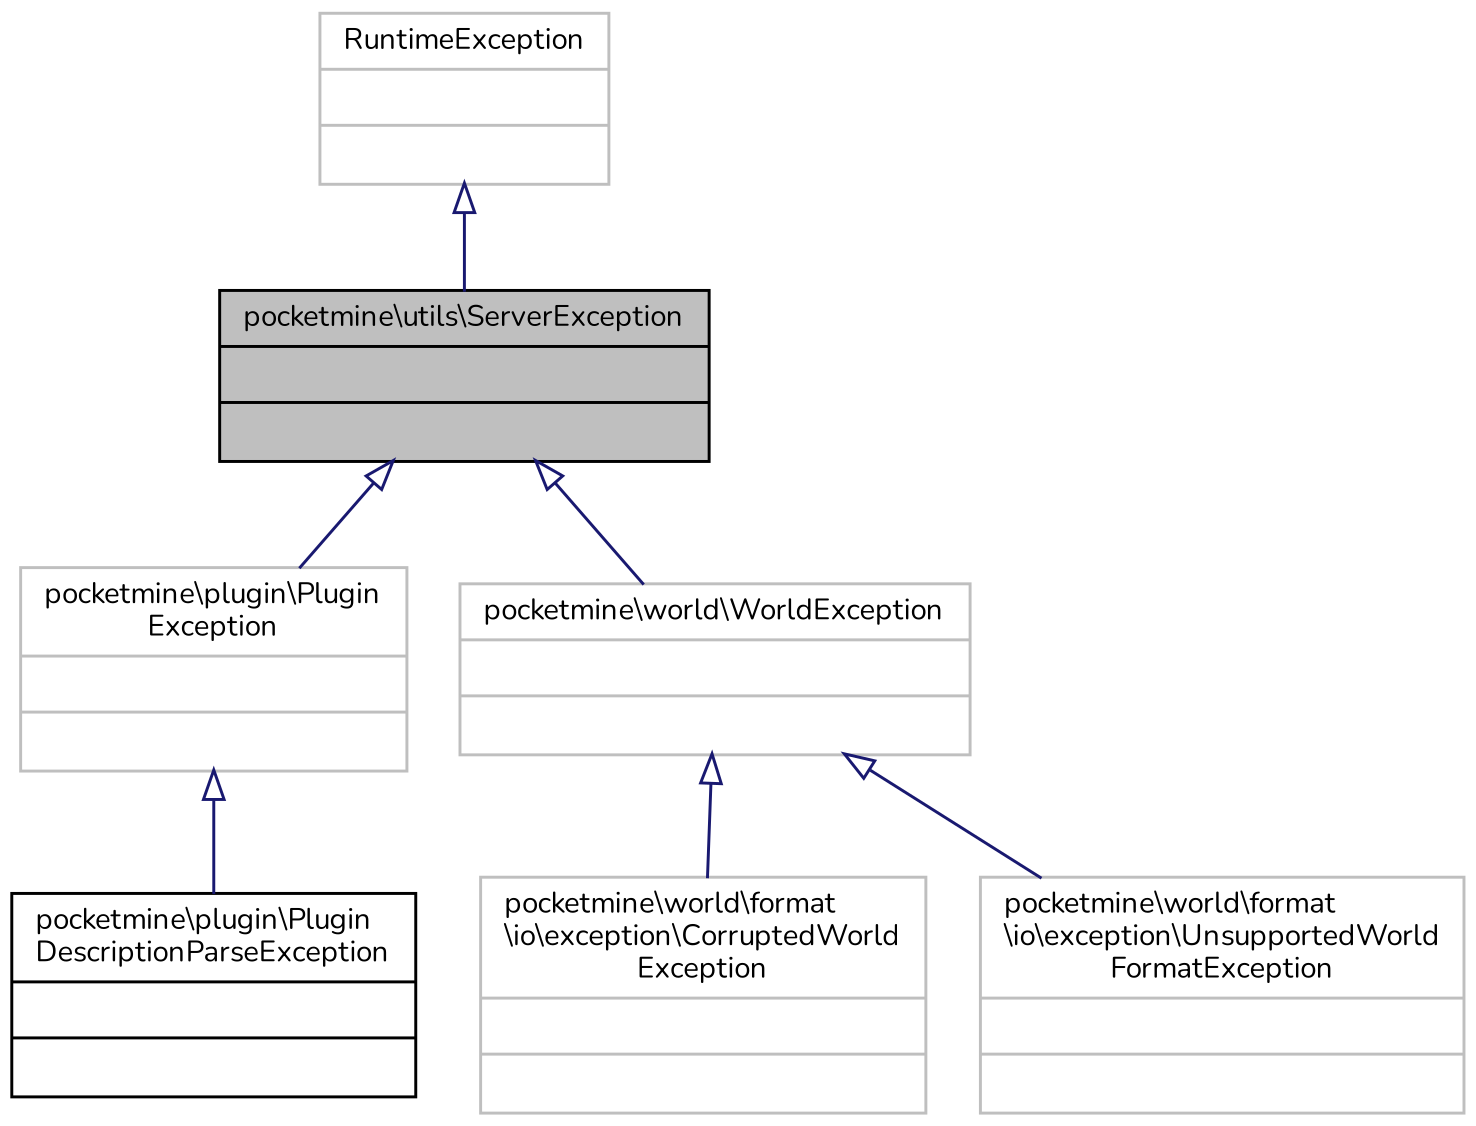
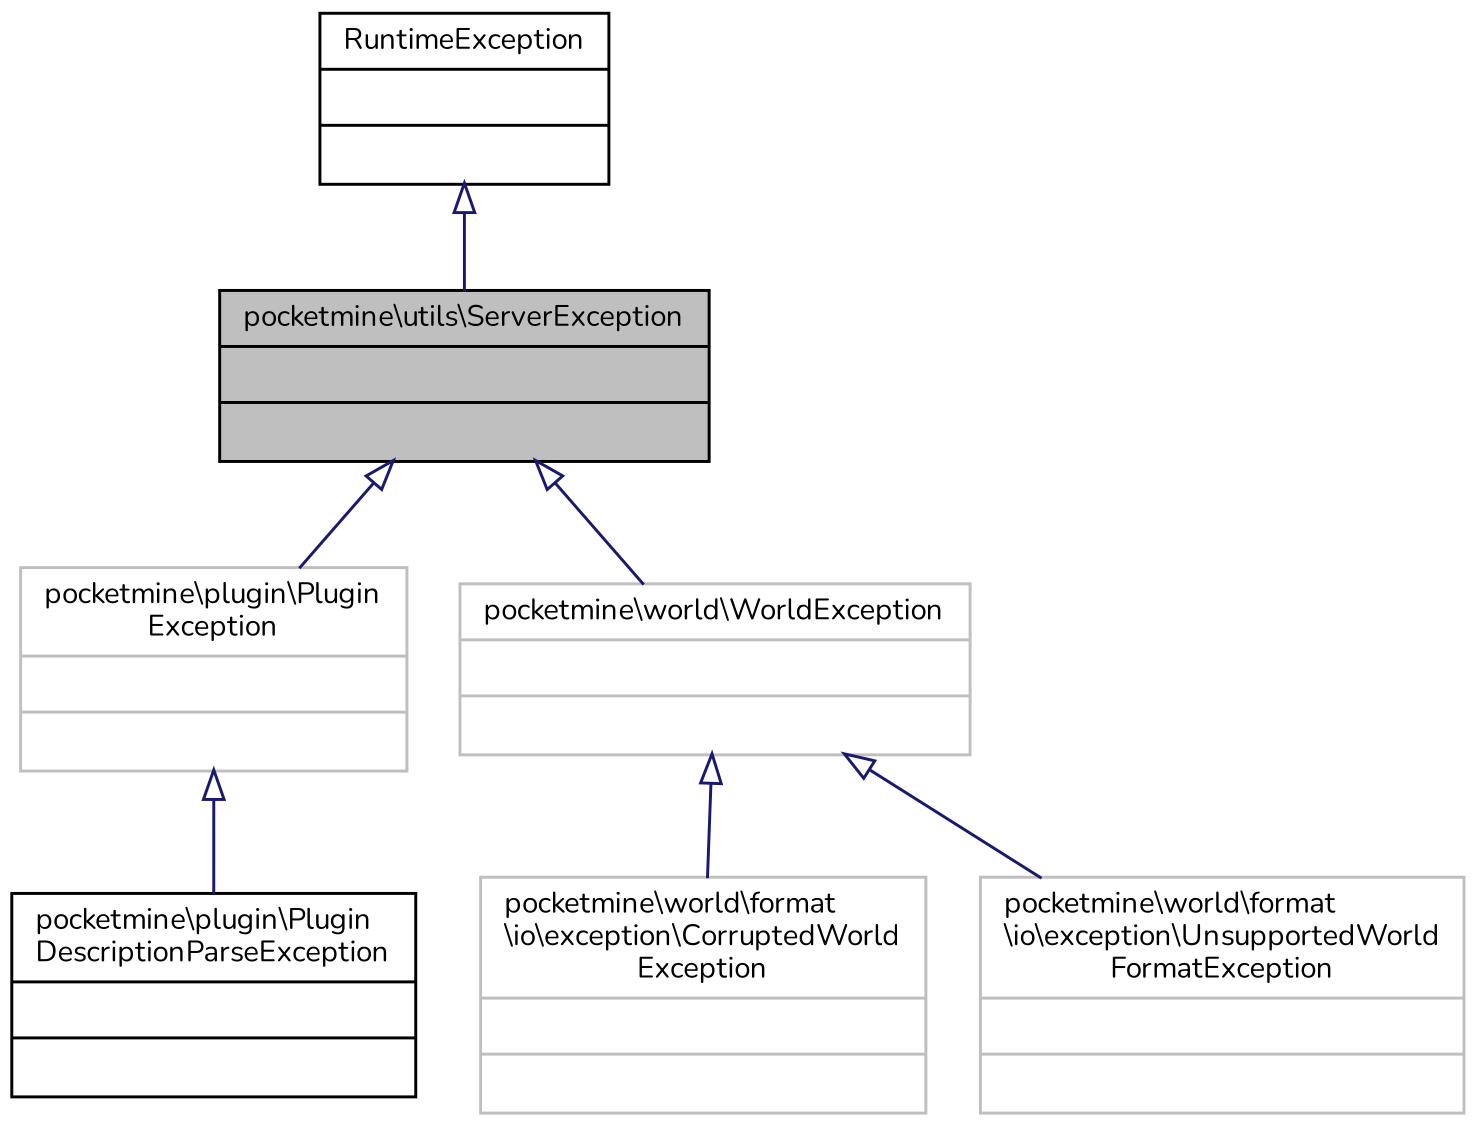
(464, 99) -> (464, 99)
